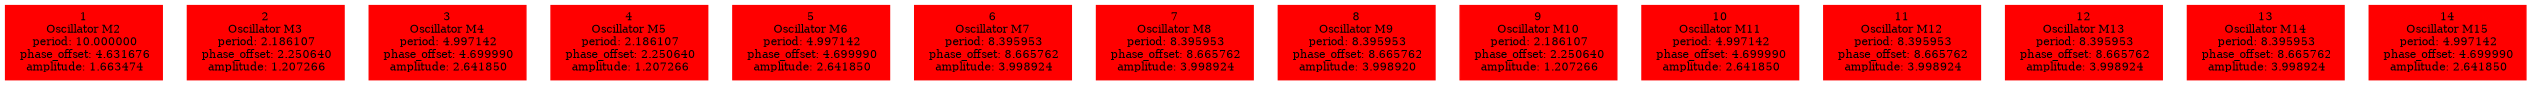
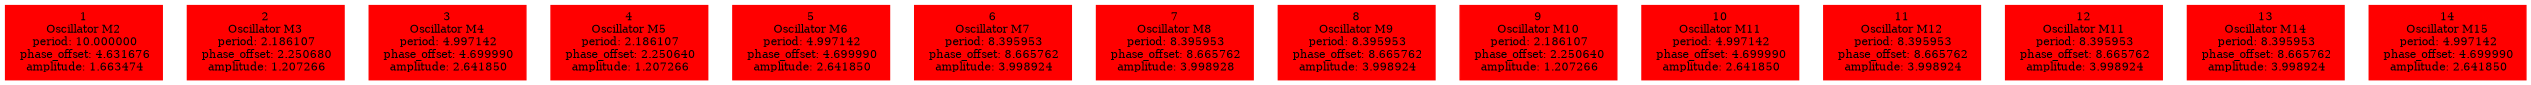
(2084, 29) -> (2084, 29)
(266, 55) -> (266, 55)
(1175, 67) -> (1175, 67)
(1357, 67) -> (1357, 67)
